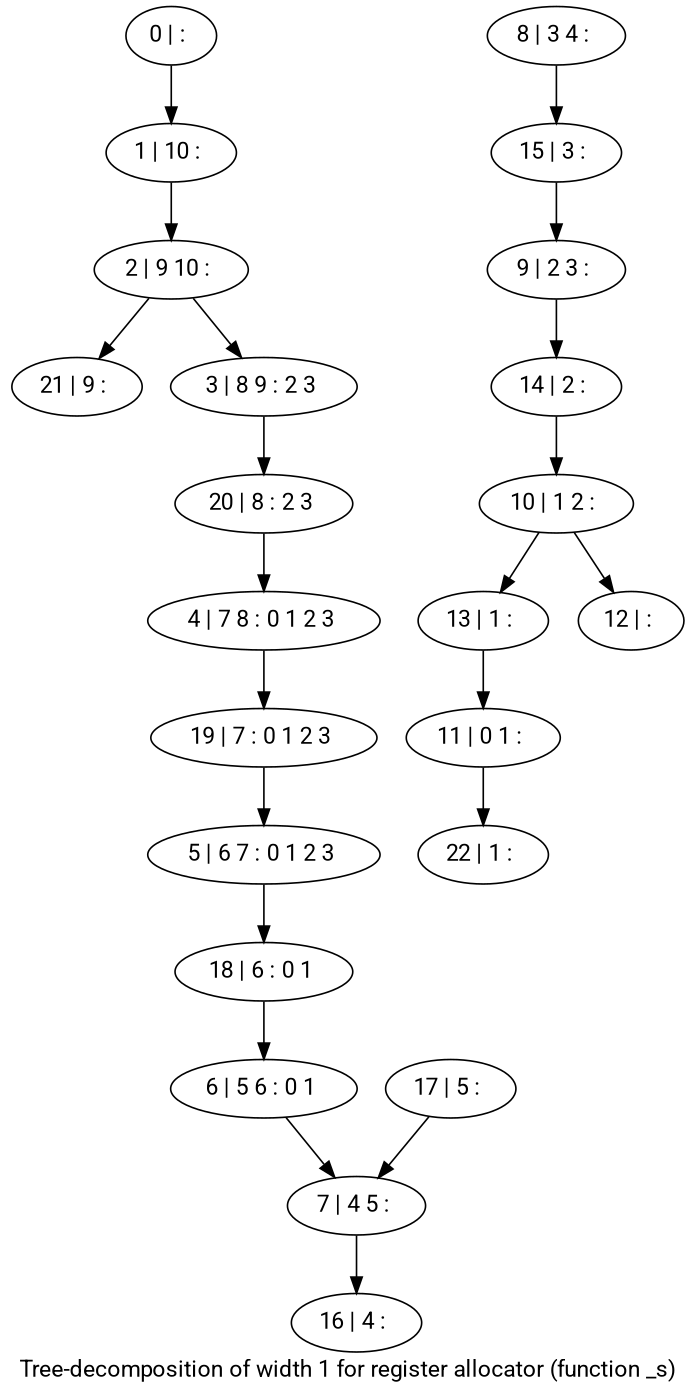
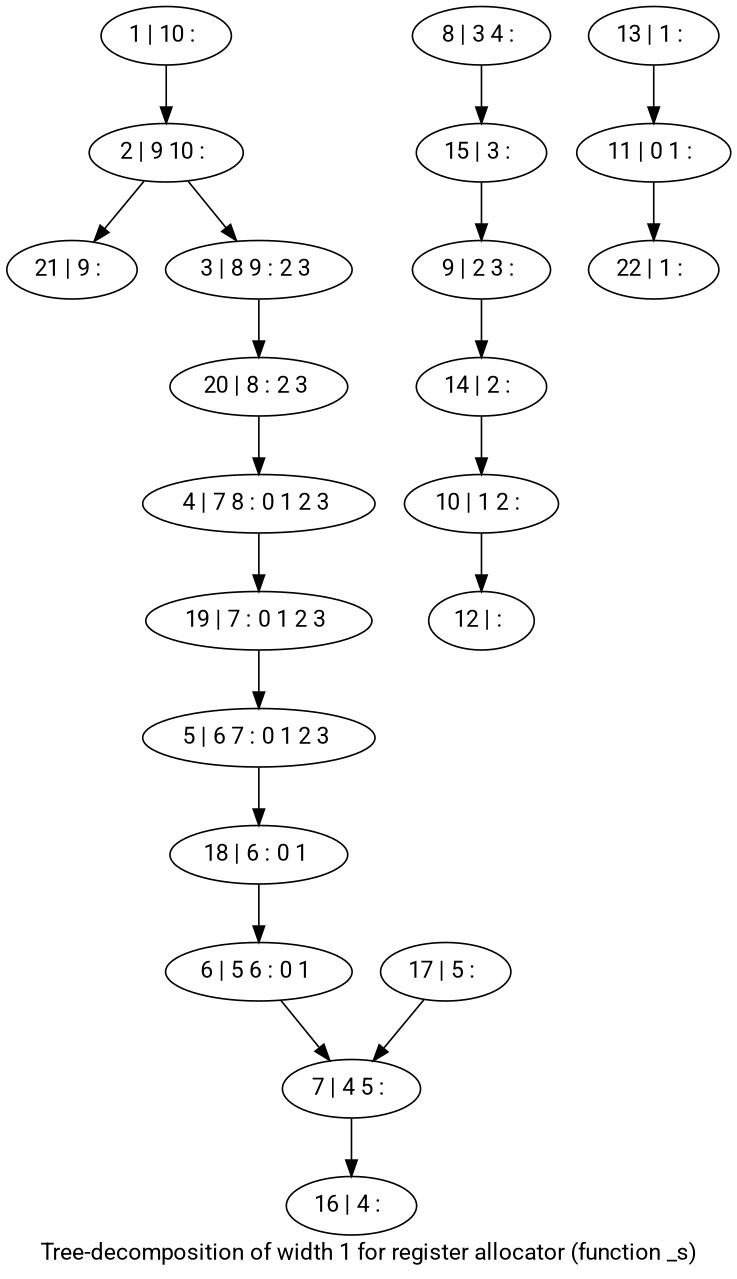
(171, 36) -> none
(524, 555) -> none
